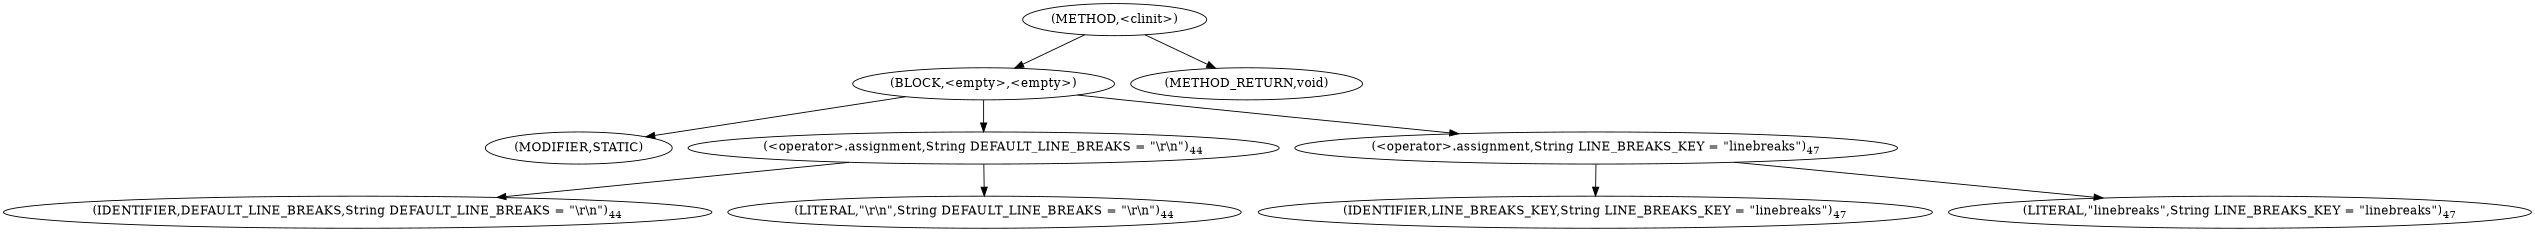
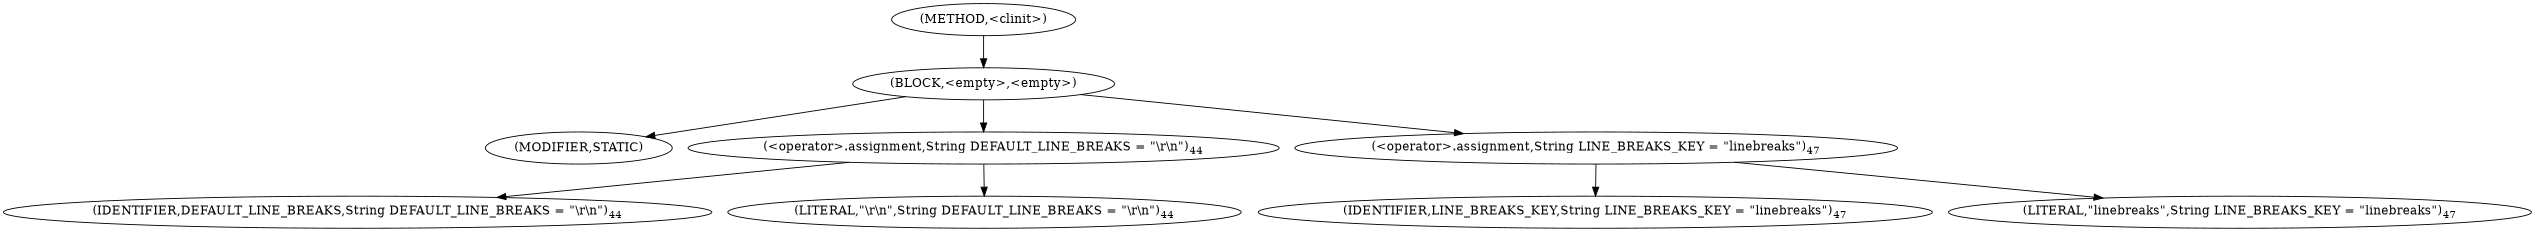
(1247, 84) -> none
